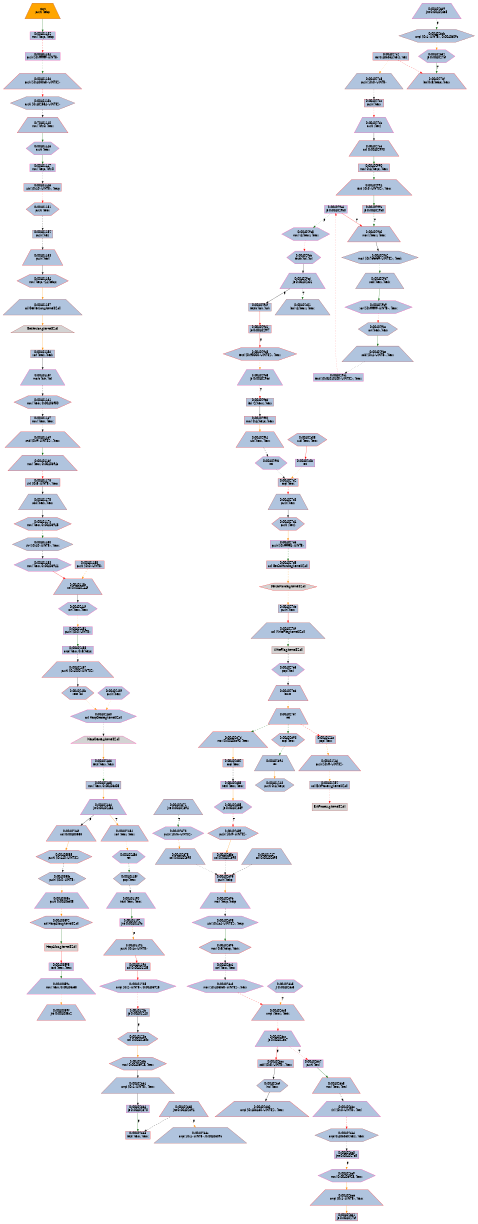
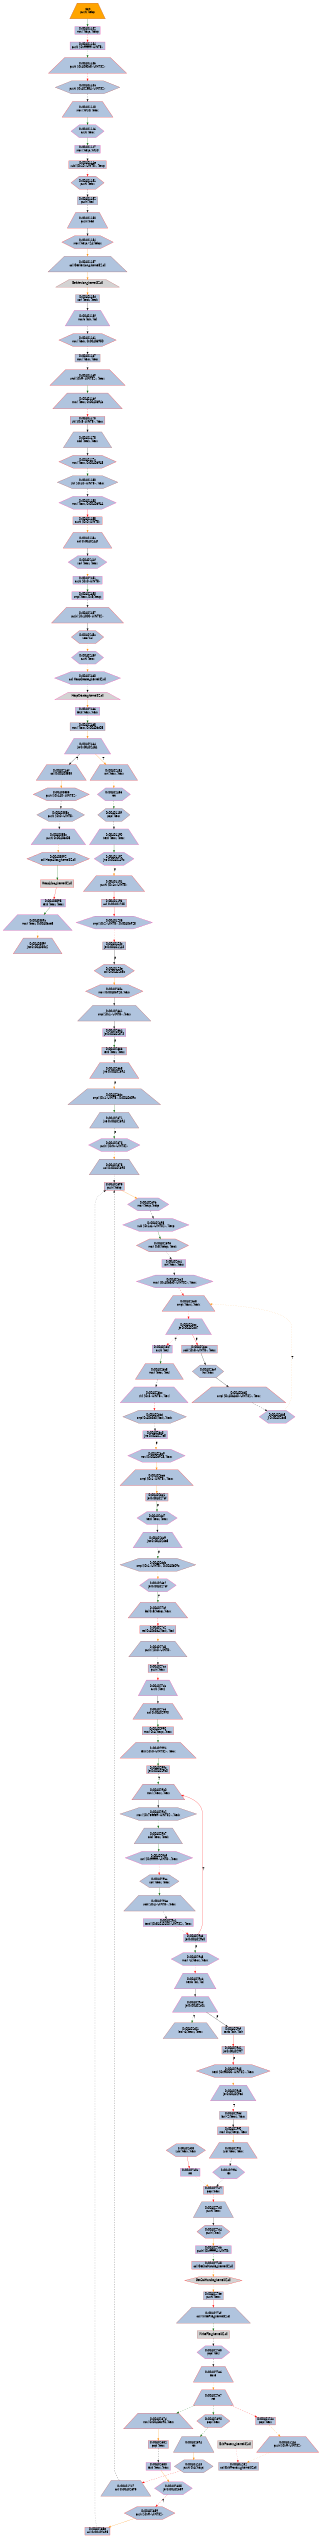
(409, 66) -> (158, 1621)
(43, 125) -> (88, 109)
(304, 257) -> (195, 1981)
(58, 575) -> (88, 512)
(90, 704) -> (88, 646)
(330, 795) -> (237, 2454)
(90, 820) -> (77, 759)
(179, 820) -> (115, 1133)
(62, 888) -> (60, 824)
(225, 901) -> (148, 1204)
(132, 922) -> (114, 859)
none -> (114, 1107)
(158, 1124) -> (114, 1058)
none -> (259, 1406)
none -> (157, 1518)
none -> (162, 2476)
